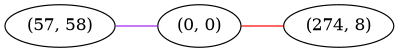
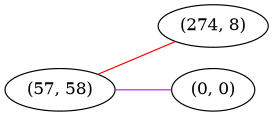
(262, 26) -> (137, 58)
